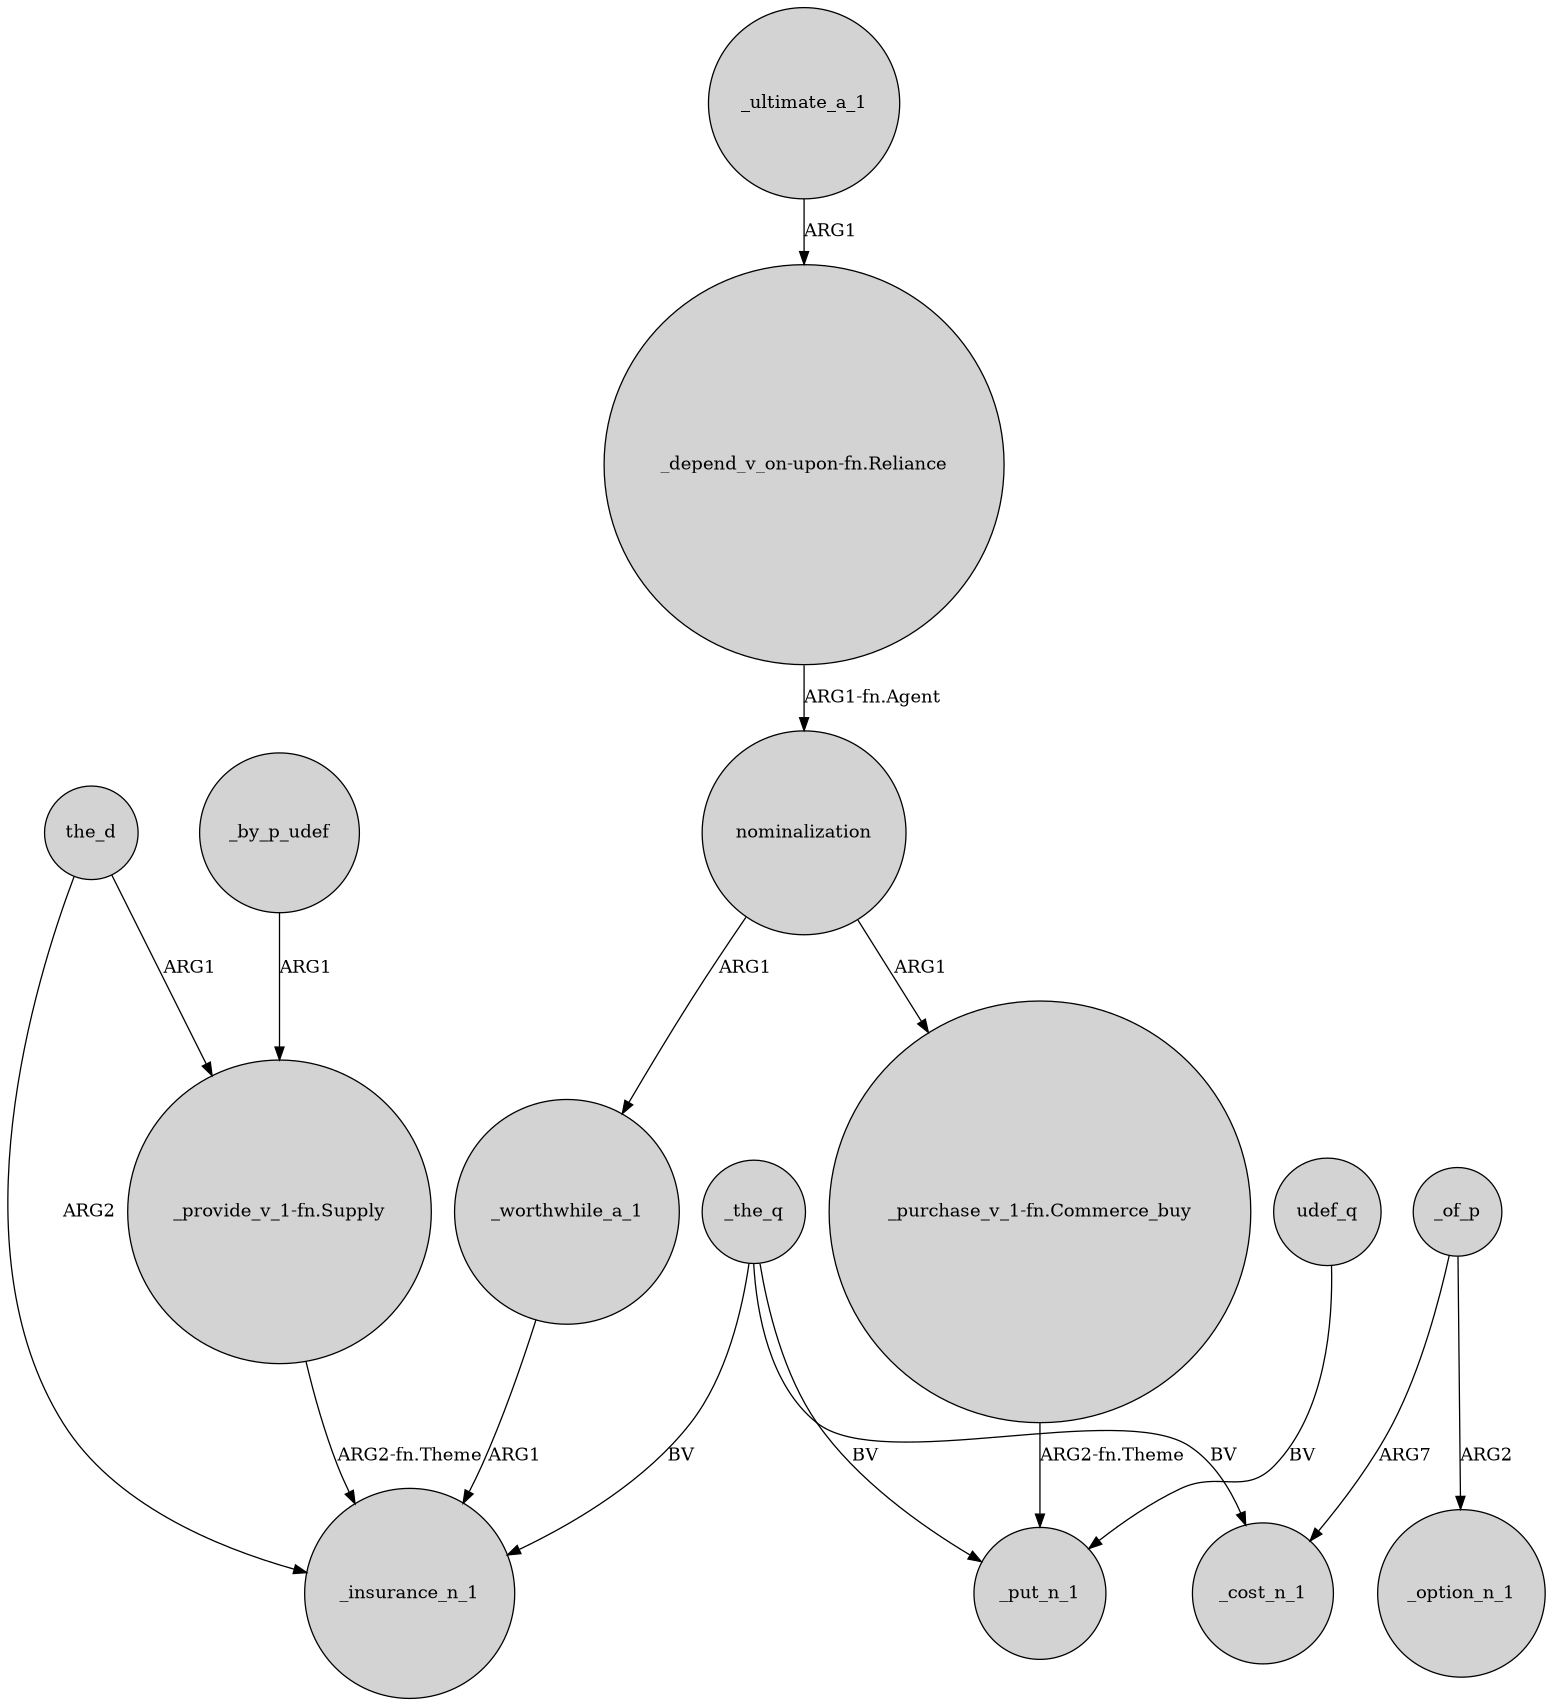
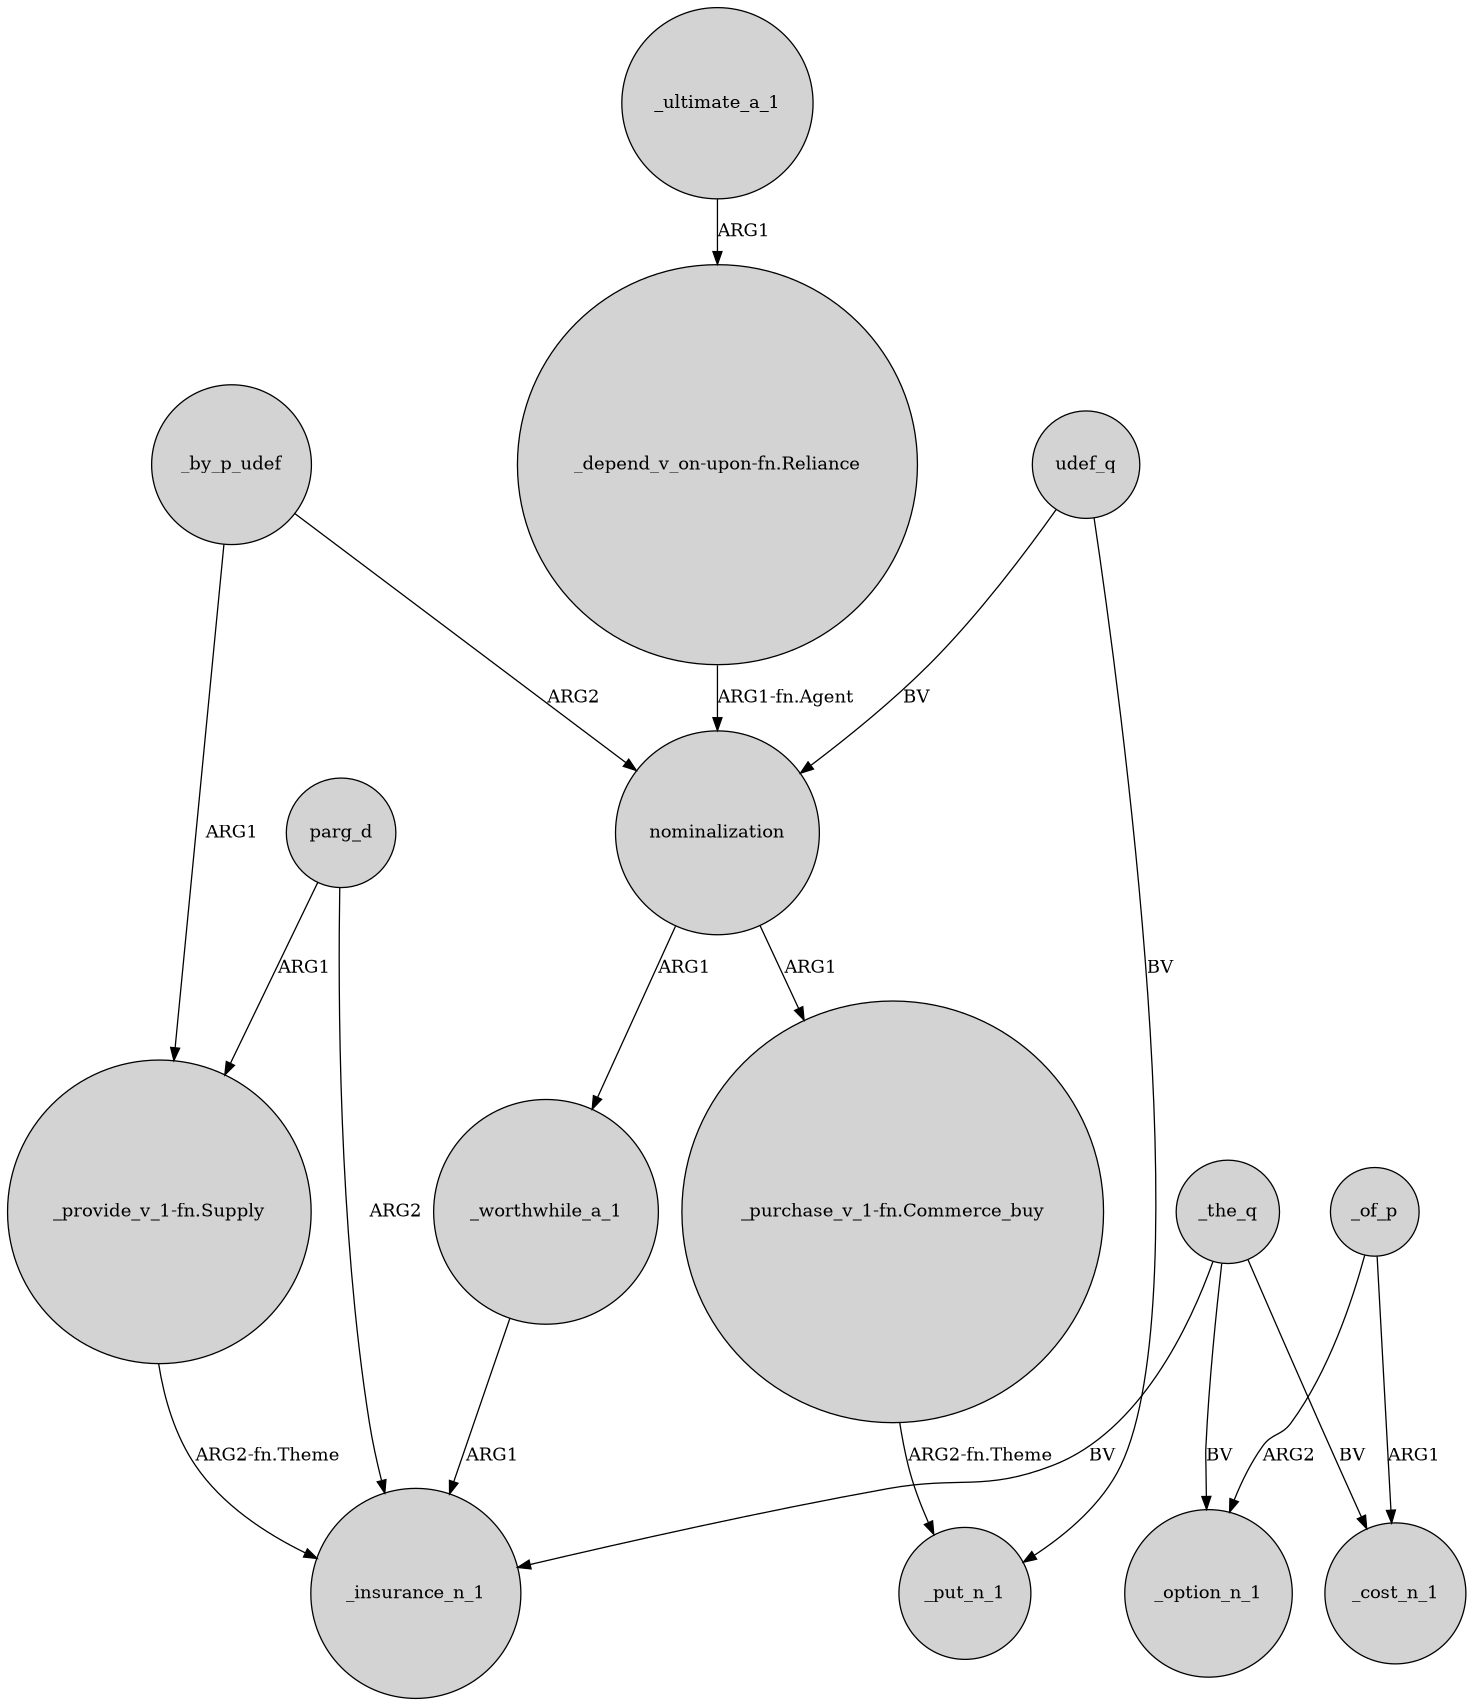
none -> (460, 638)
none -> (945, 648)
(91, 833) -> (341, 833)
(827, 1436) -> (1210, 1380)
(1405, 1456) -> (1414, 1456)
